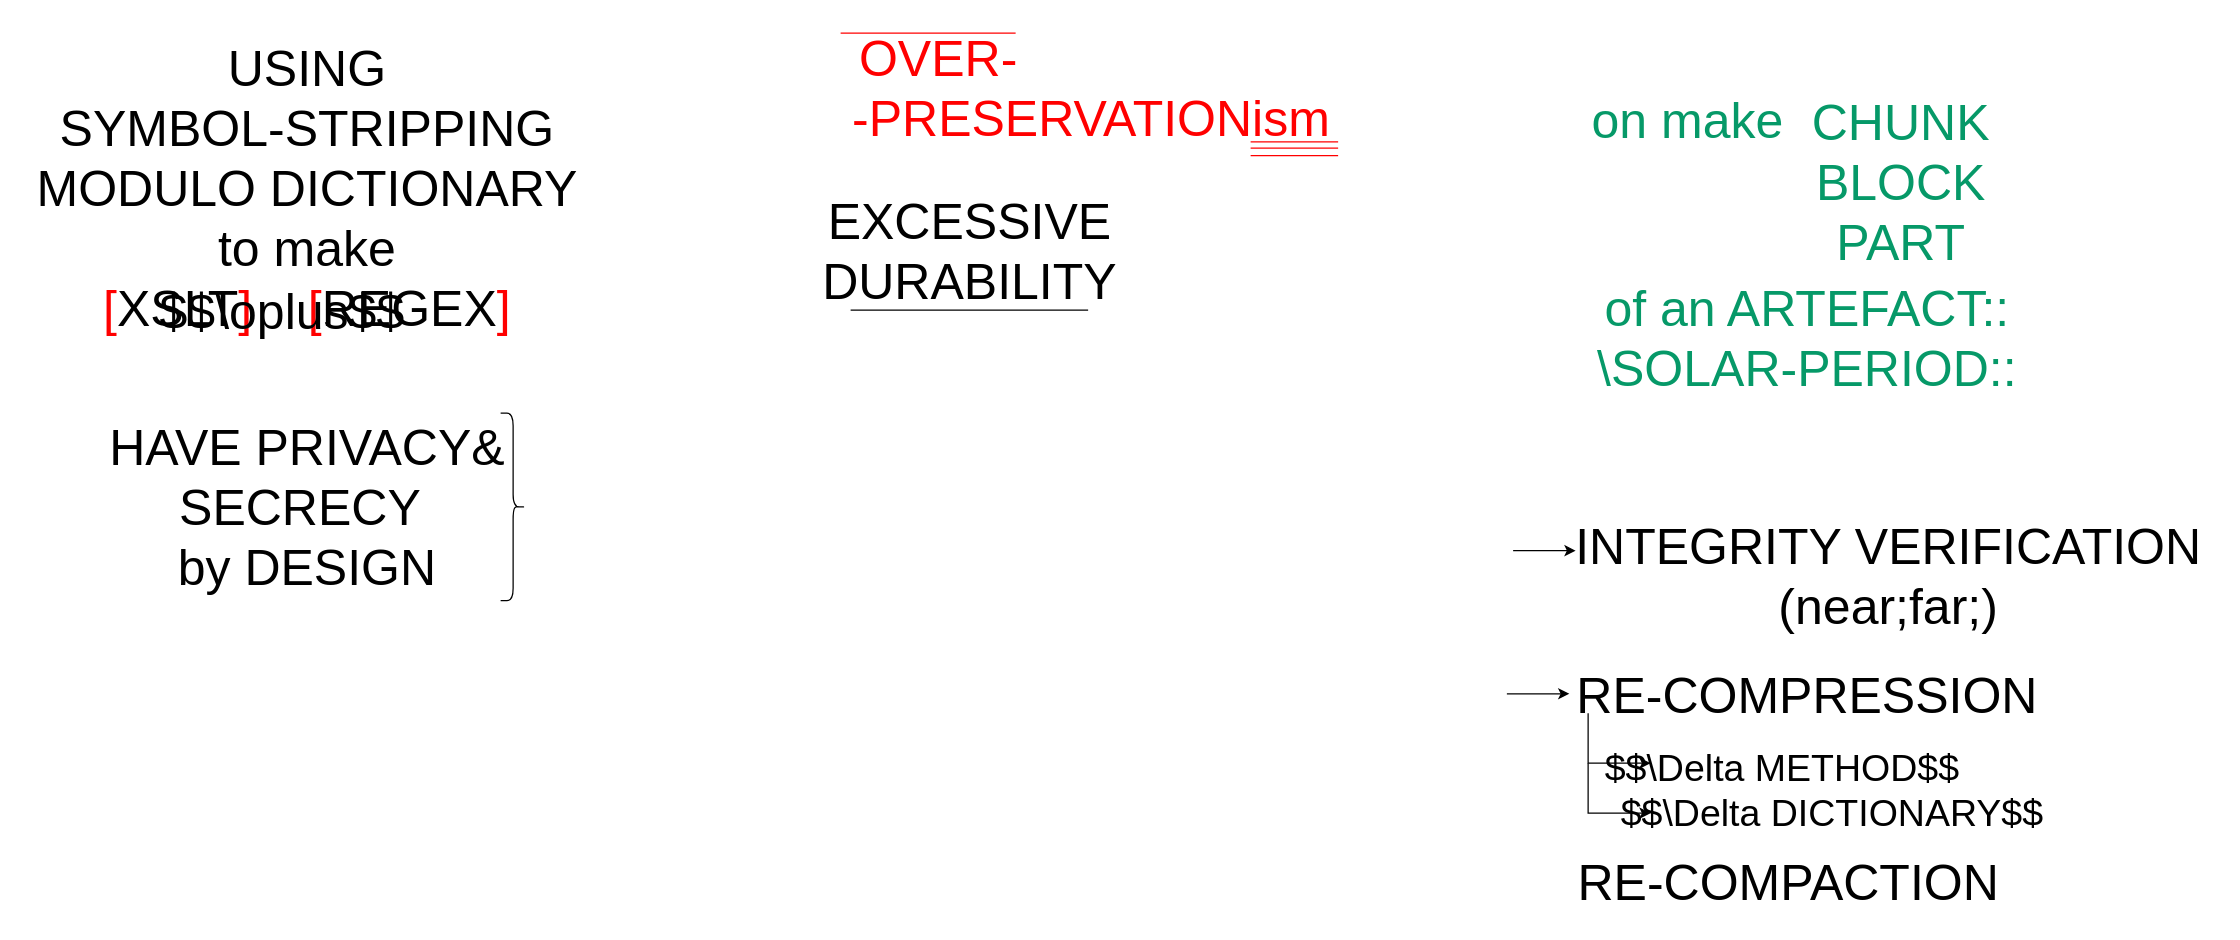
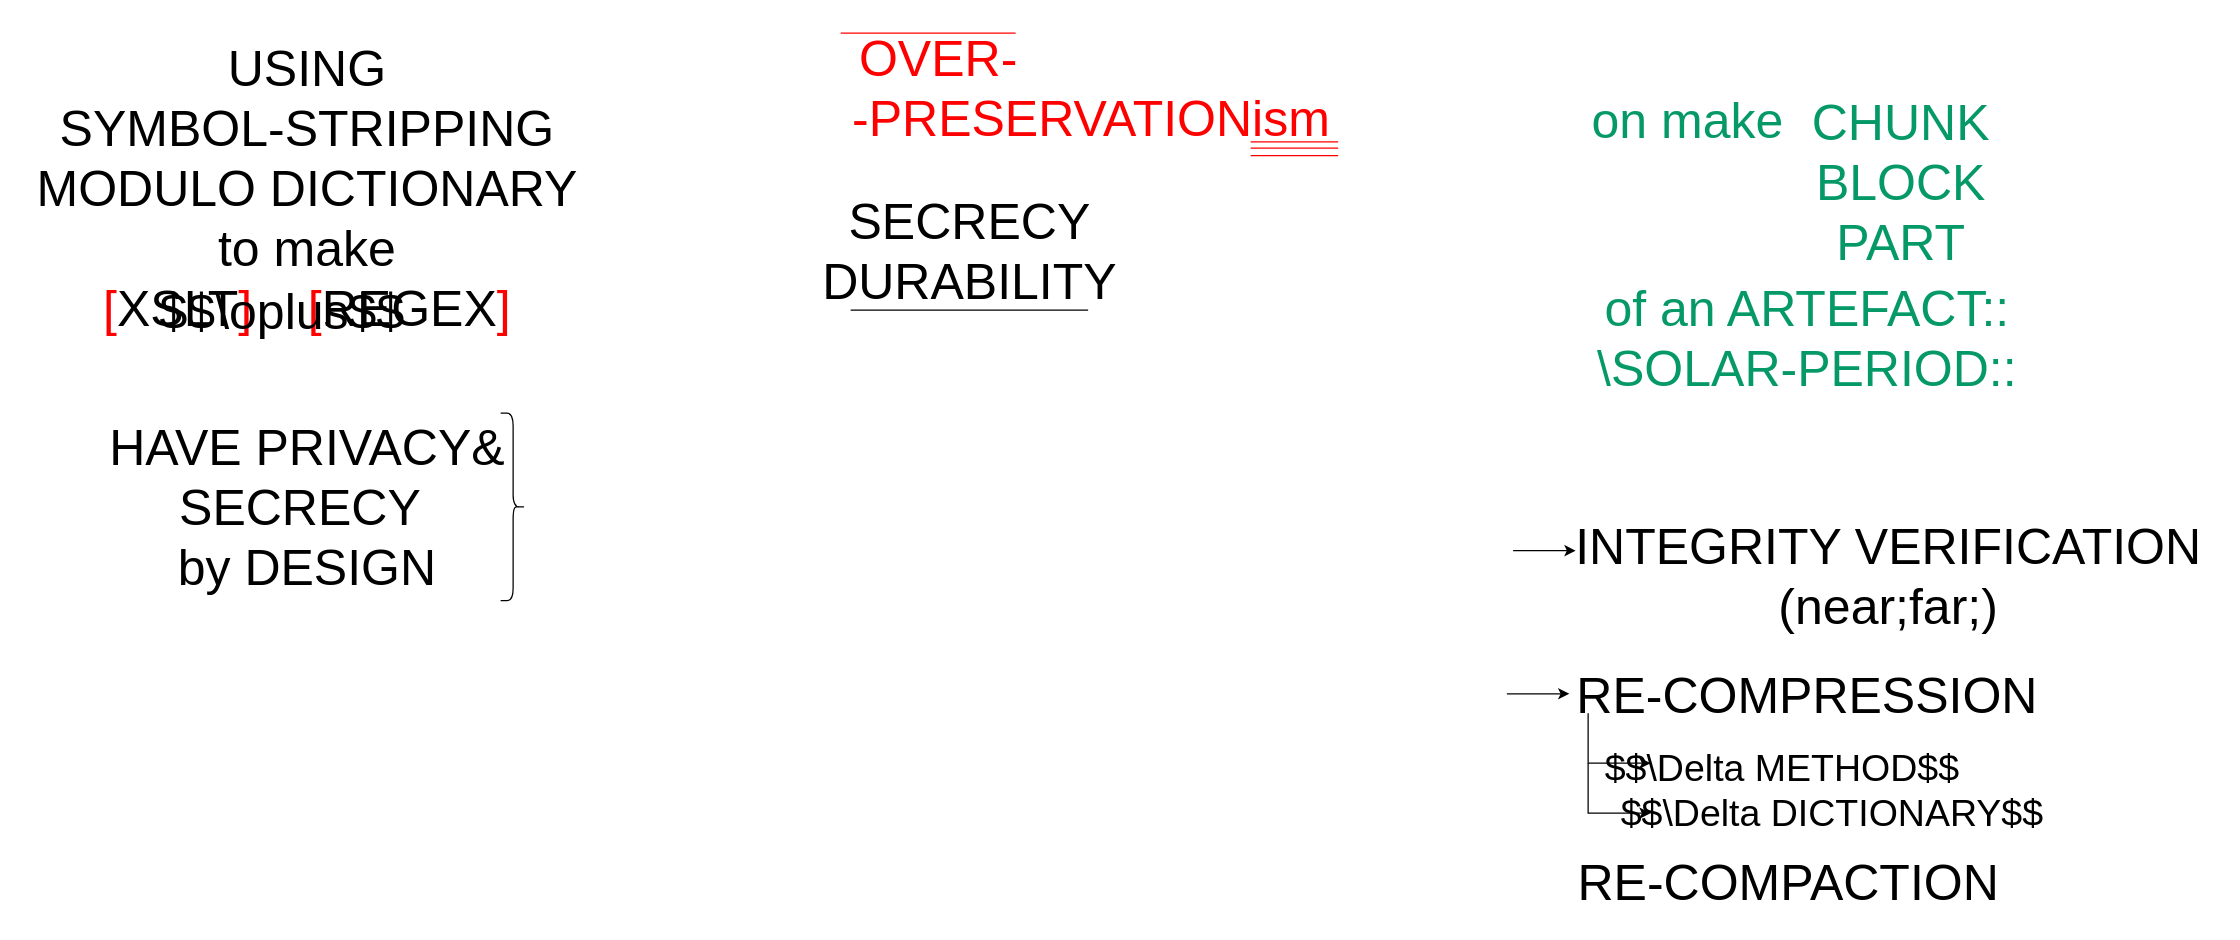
(970, 251) -> (970, 251)
